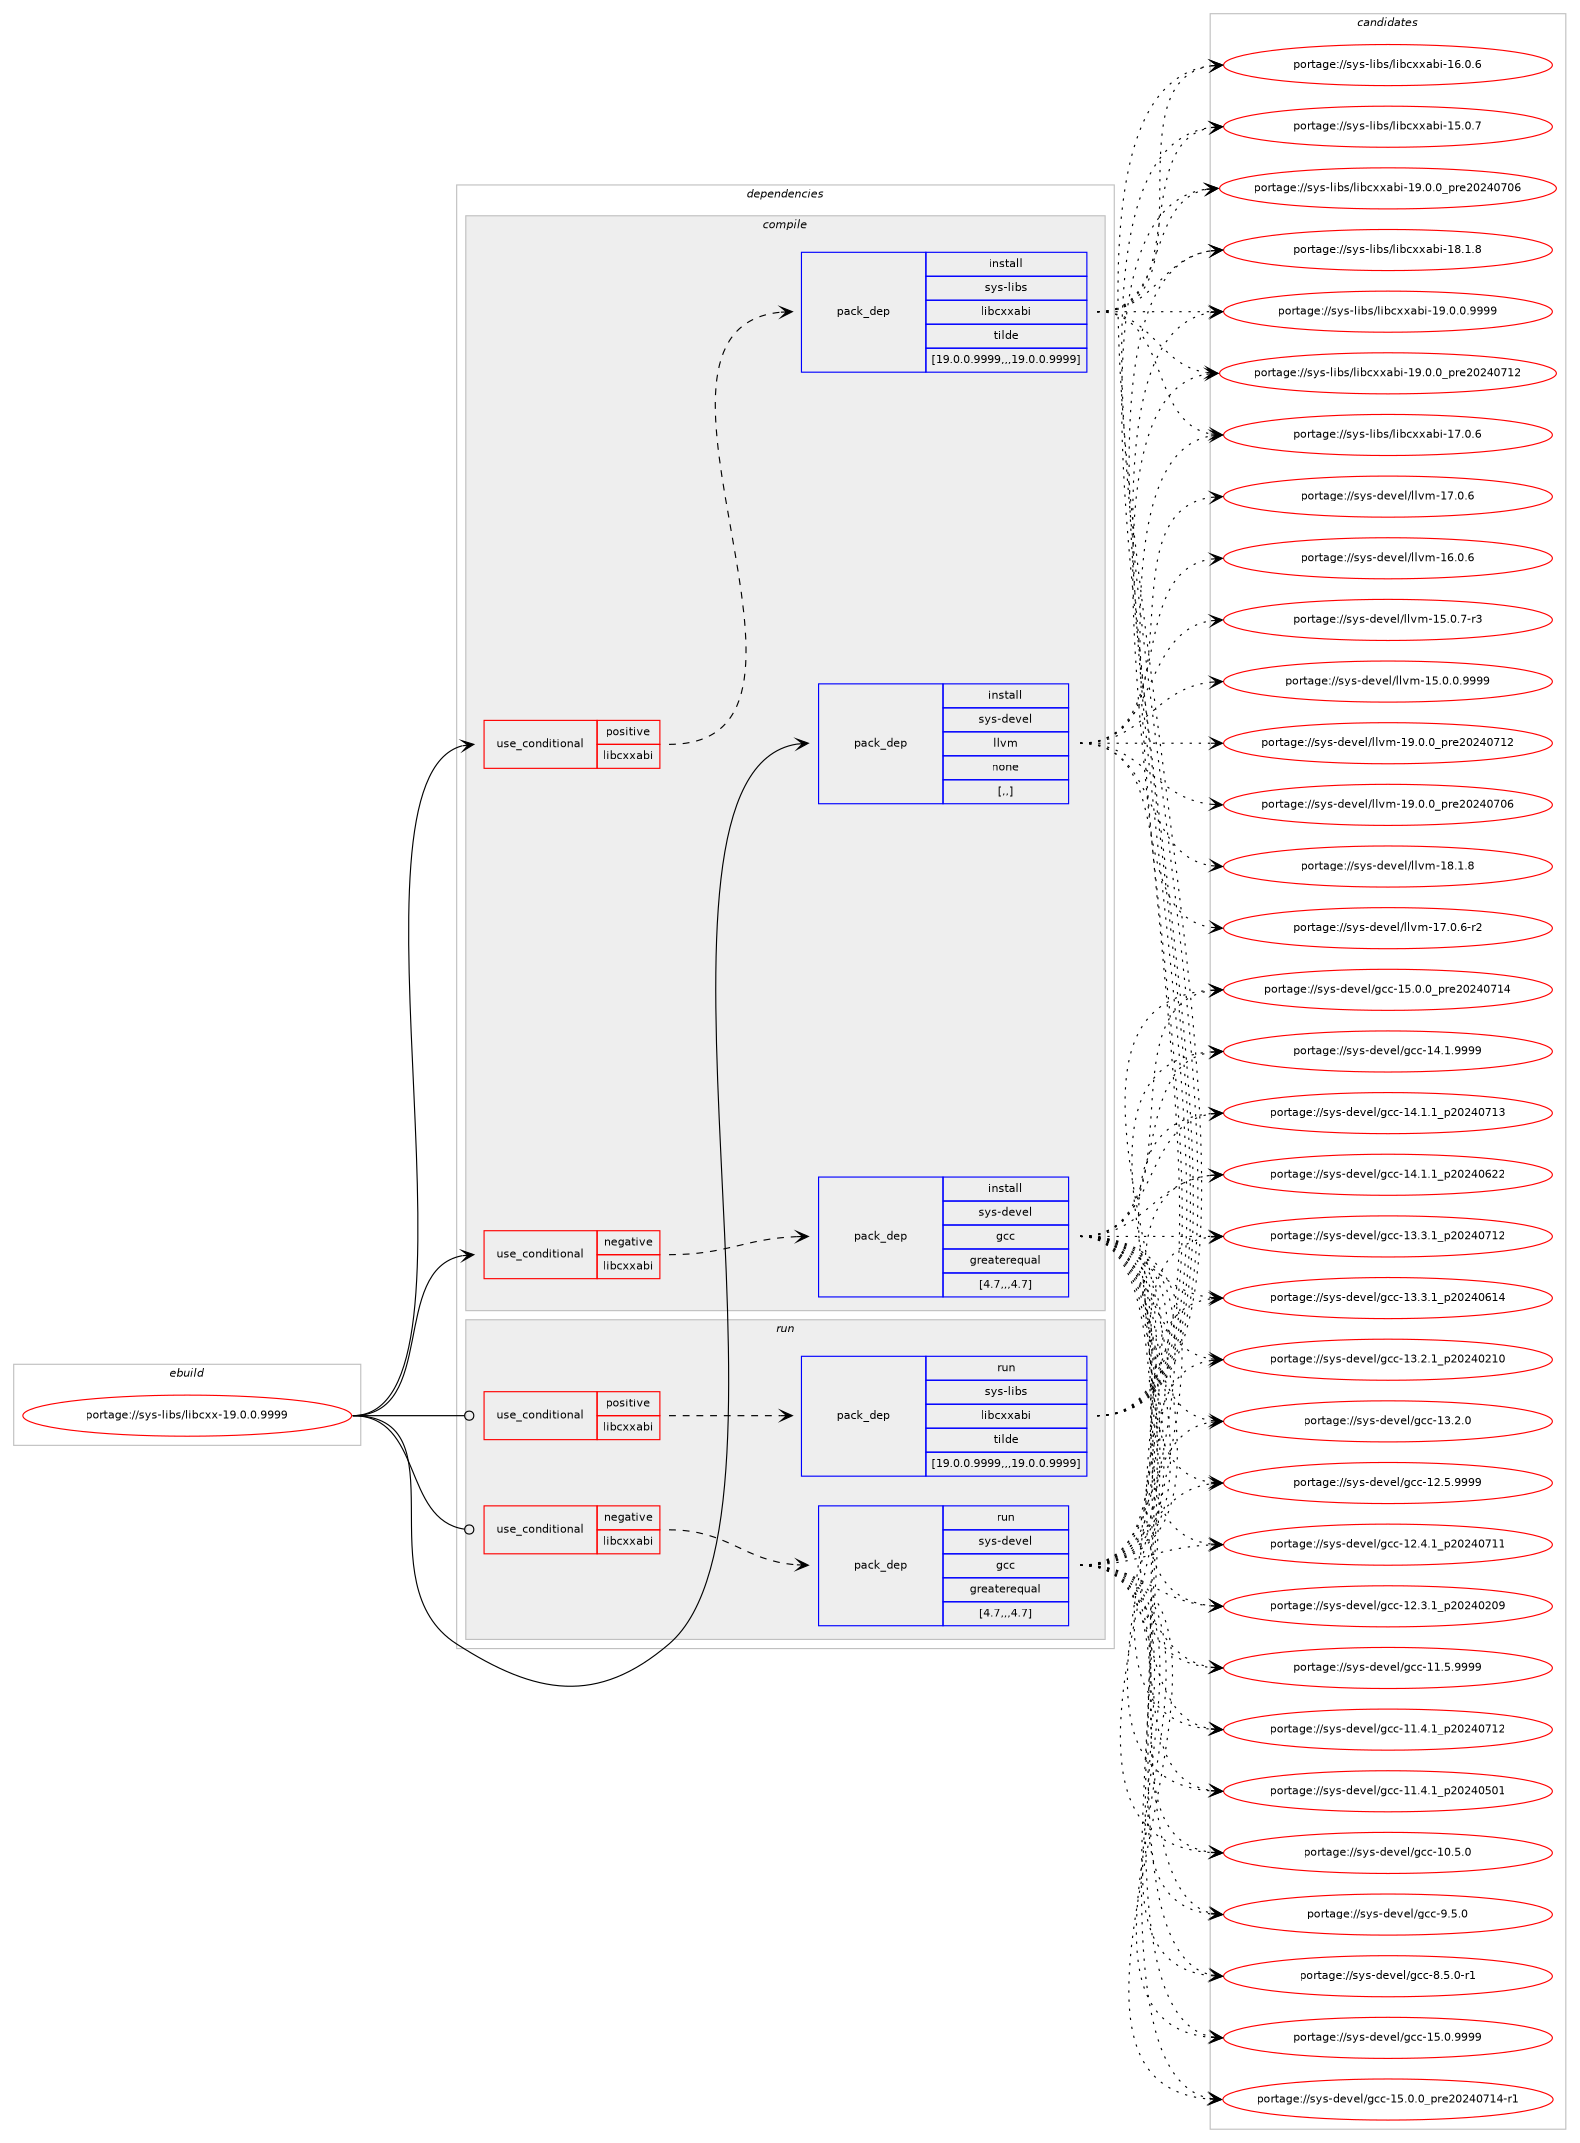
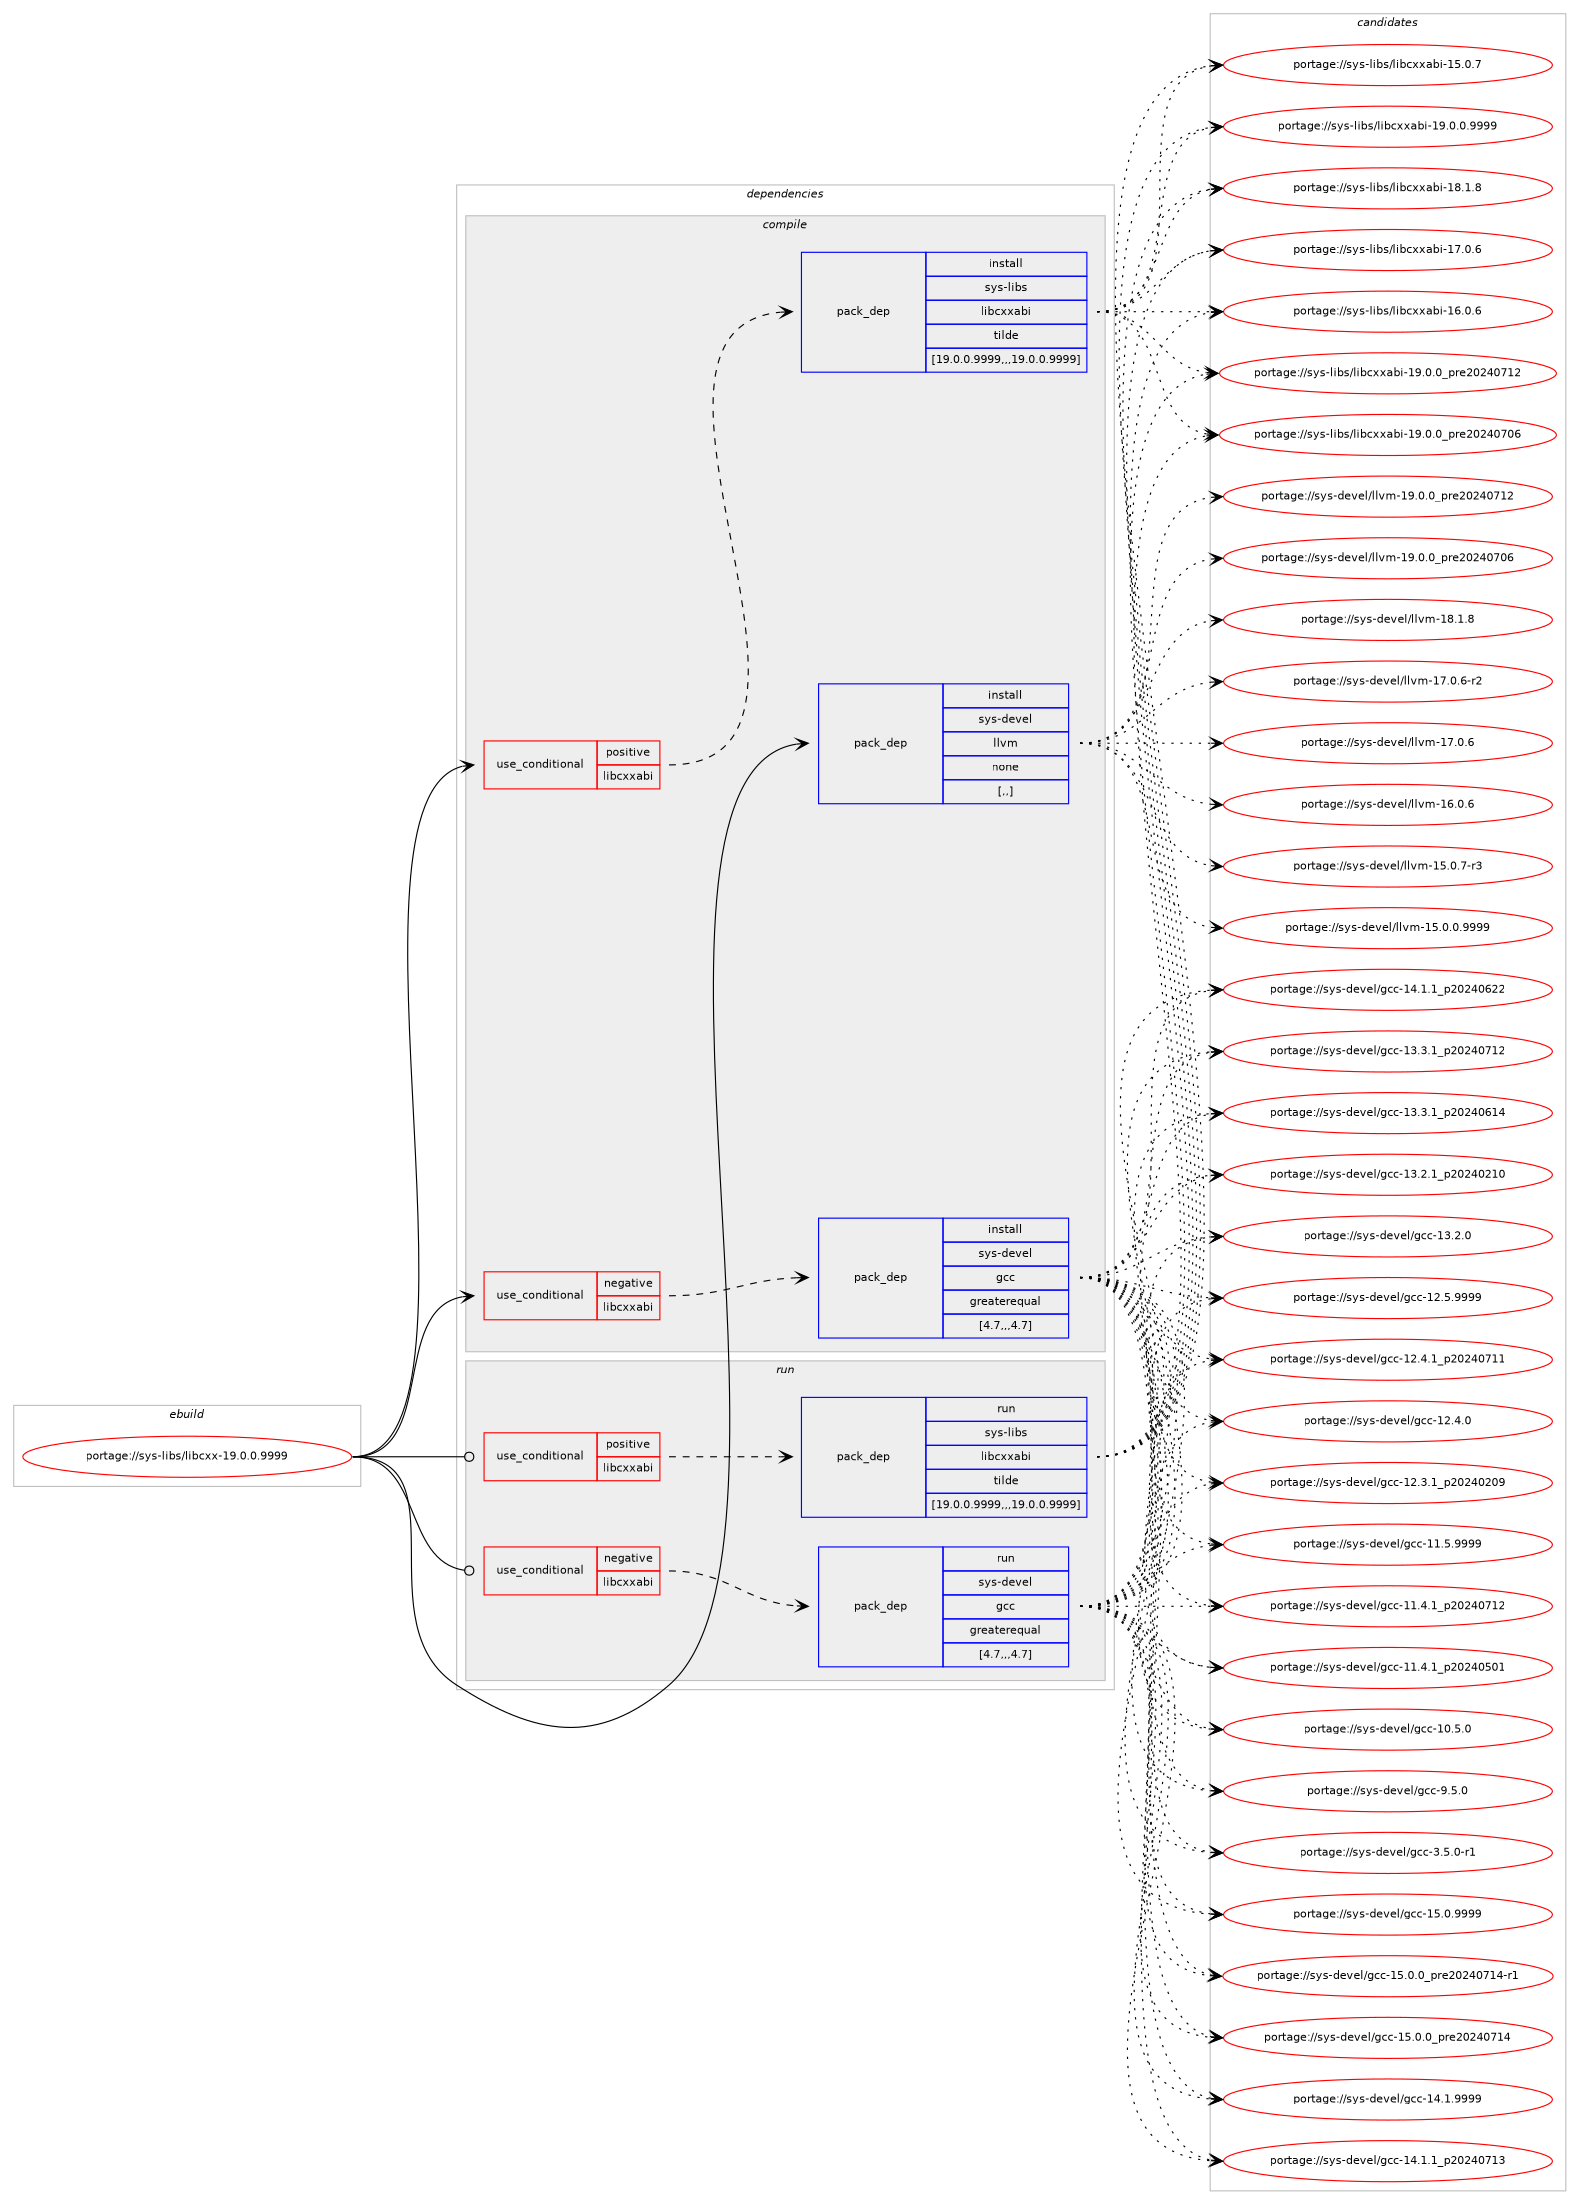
none -> (1388, 1421)
(1388, 1976) -> (1388, 1853)
